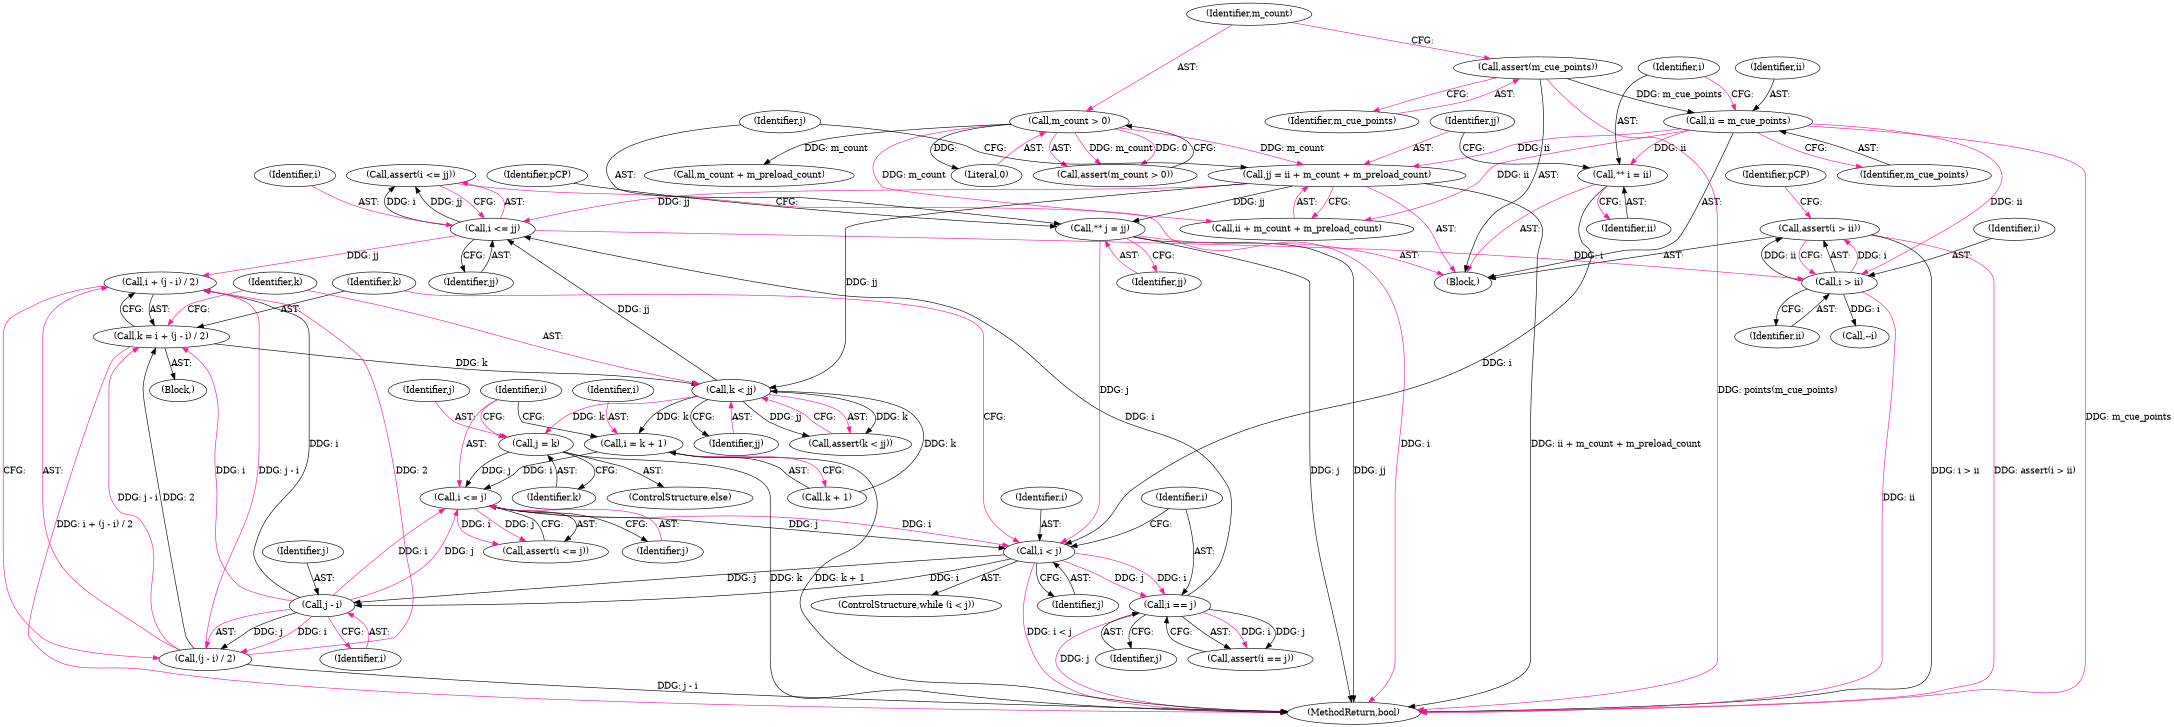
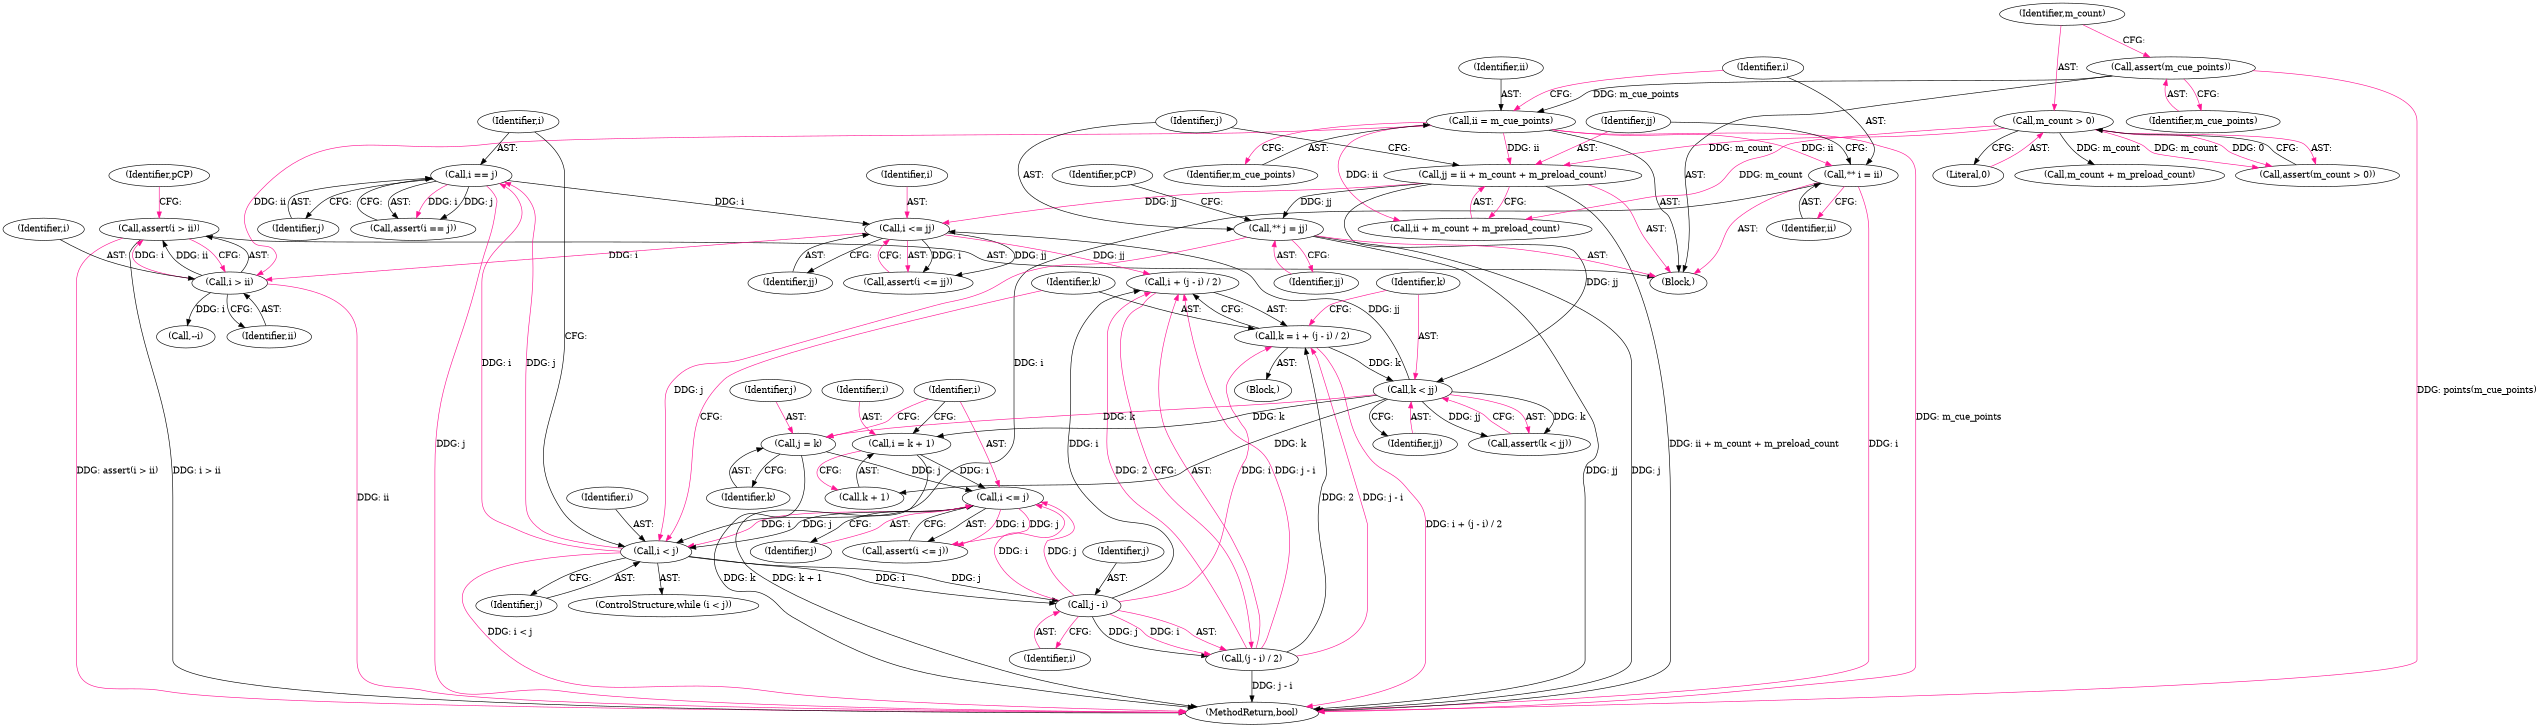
(947, 149) -> (2004, 149)
(1236, 250) -> (1834, 673)
(903, 408) -> (1153, 480)
(680, 498) -> none
